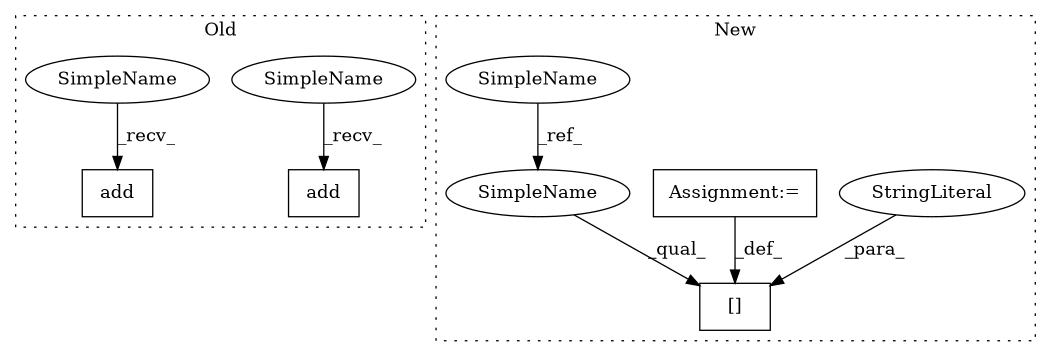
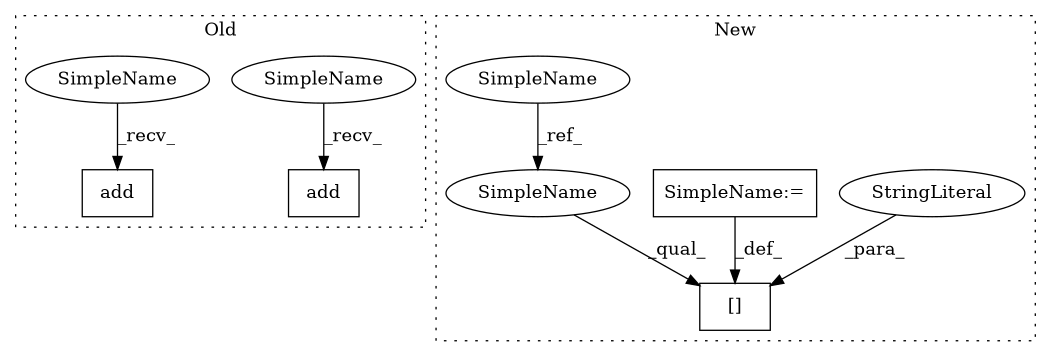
(735, 193) -> (735, 193)
